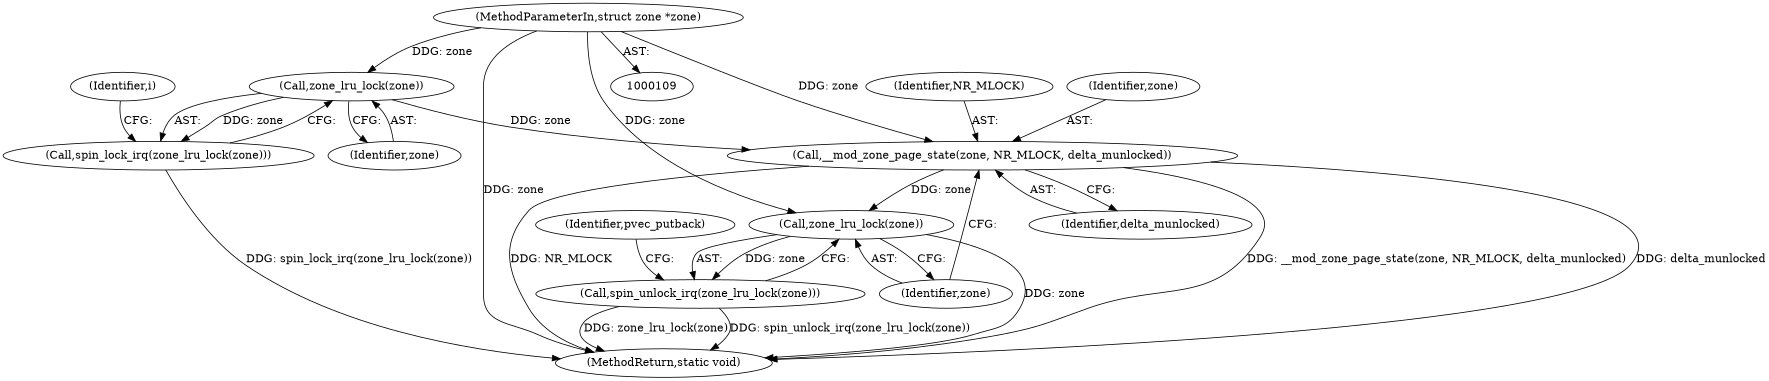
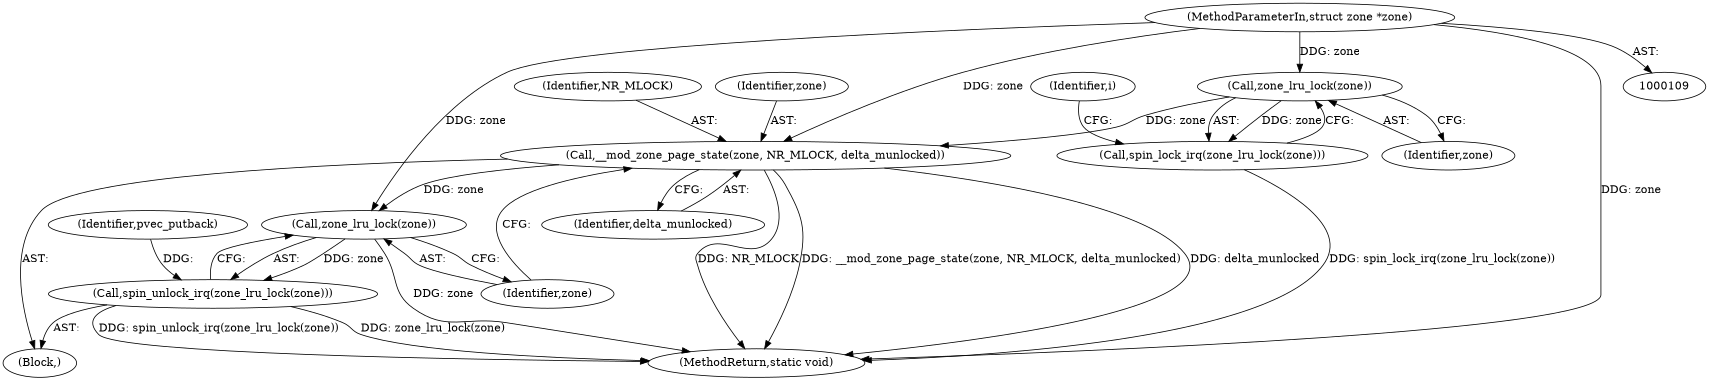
(662, 259) -> (180, 259)
none -> (40, 363)
